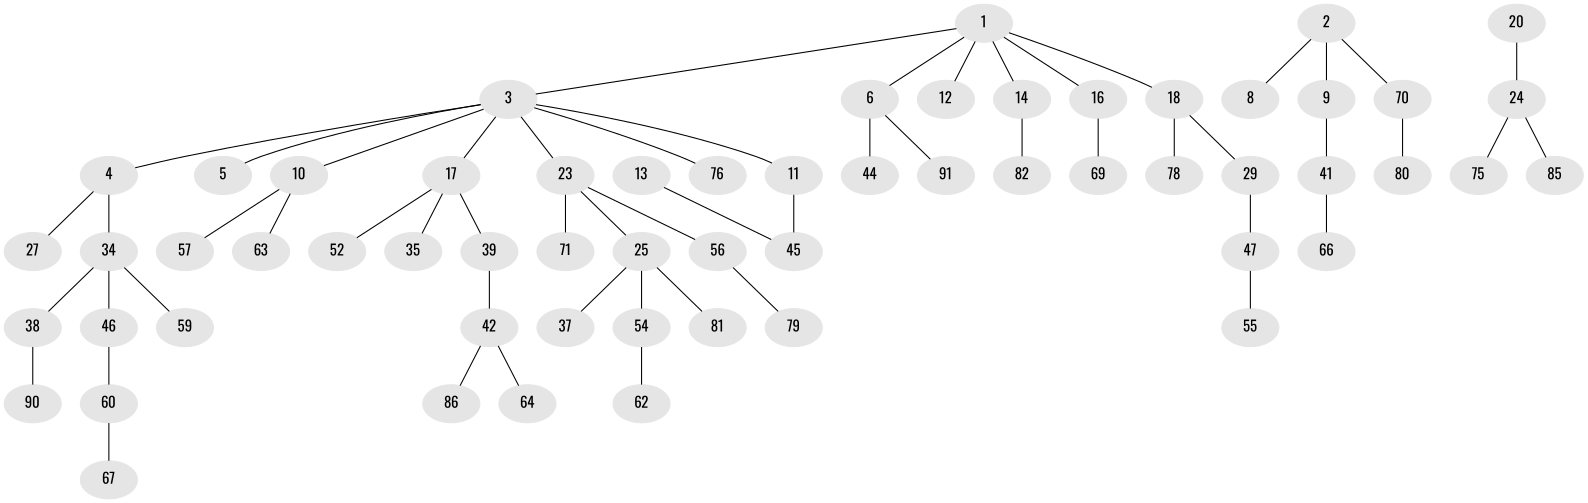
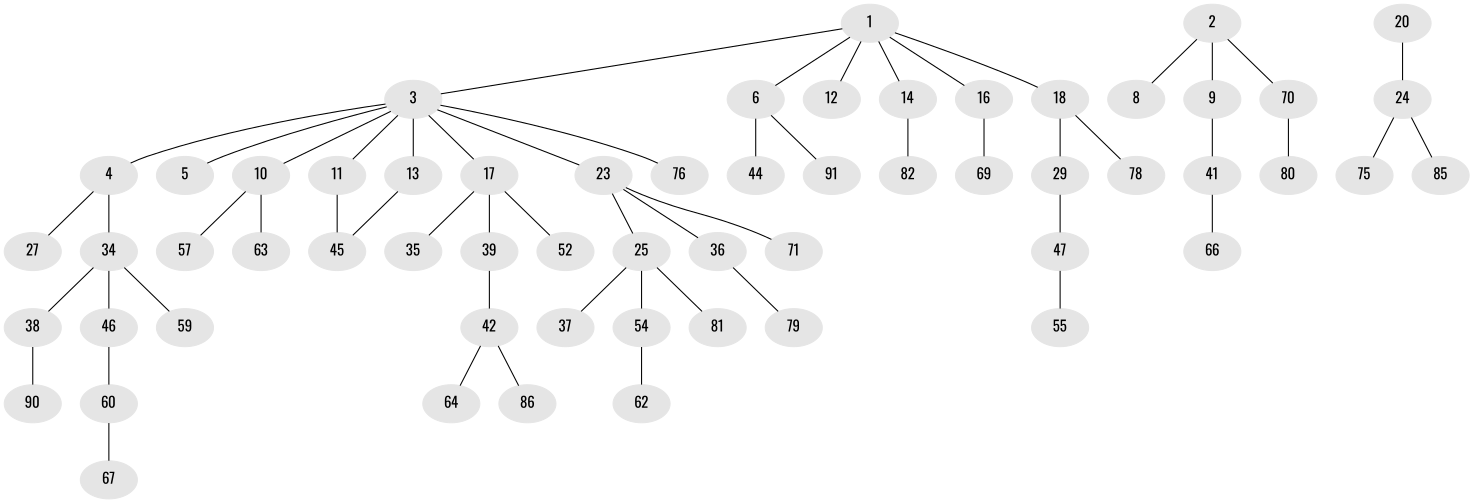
none -> (413, 138)
(718, 252) -> (718, 252)
